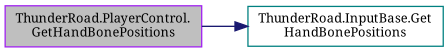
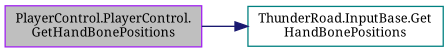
(103, 26) -> (103, 26)
